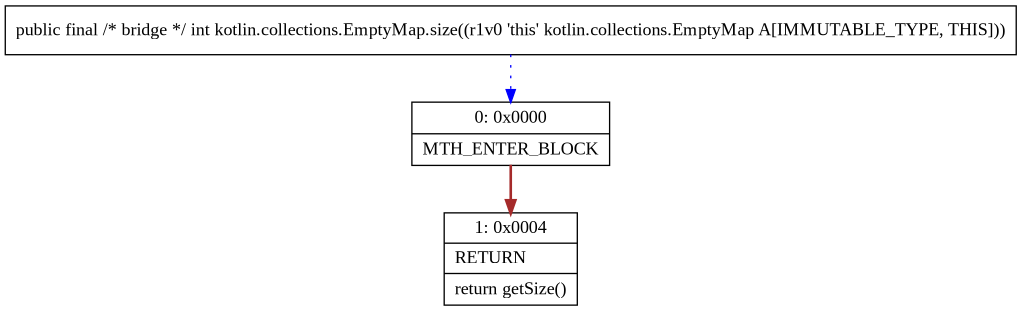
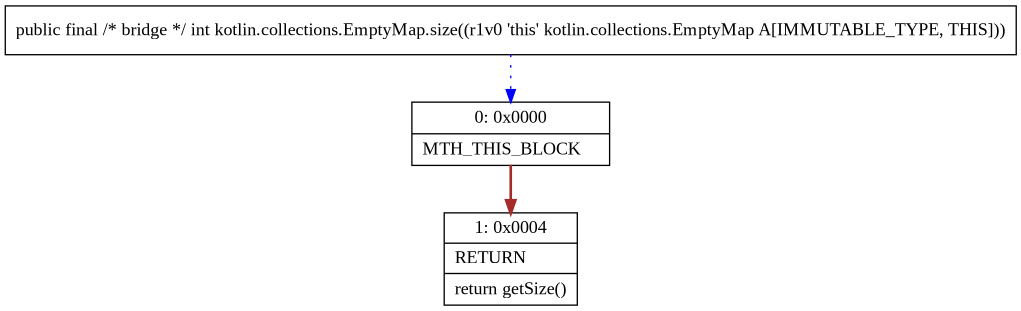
(511, 149) -> (502, 149)
